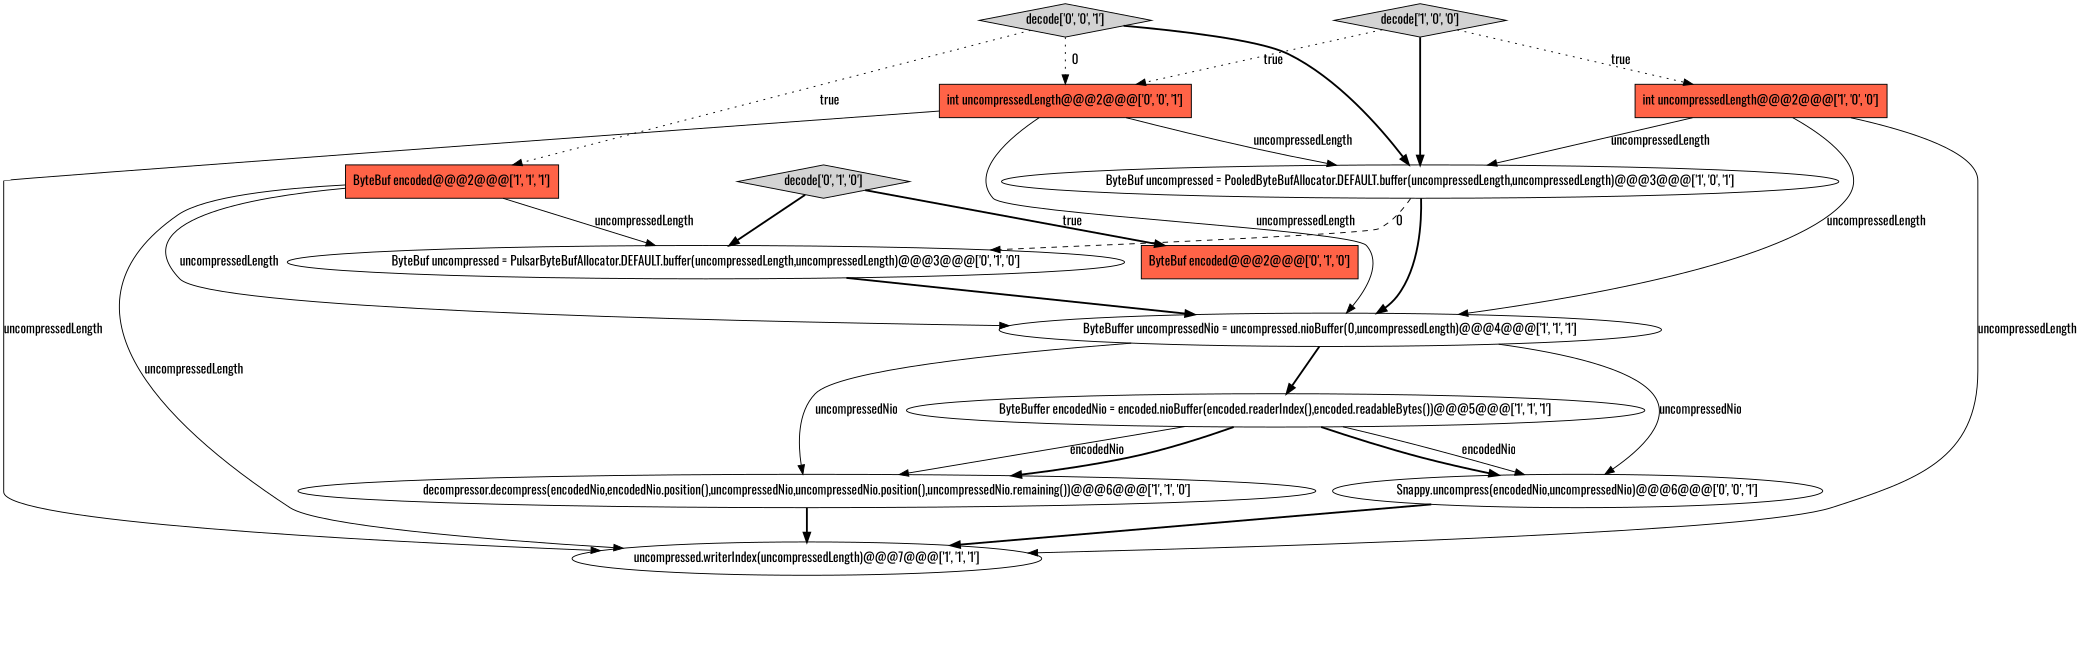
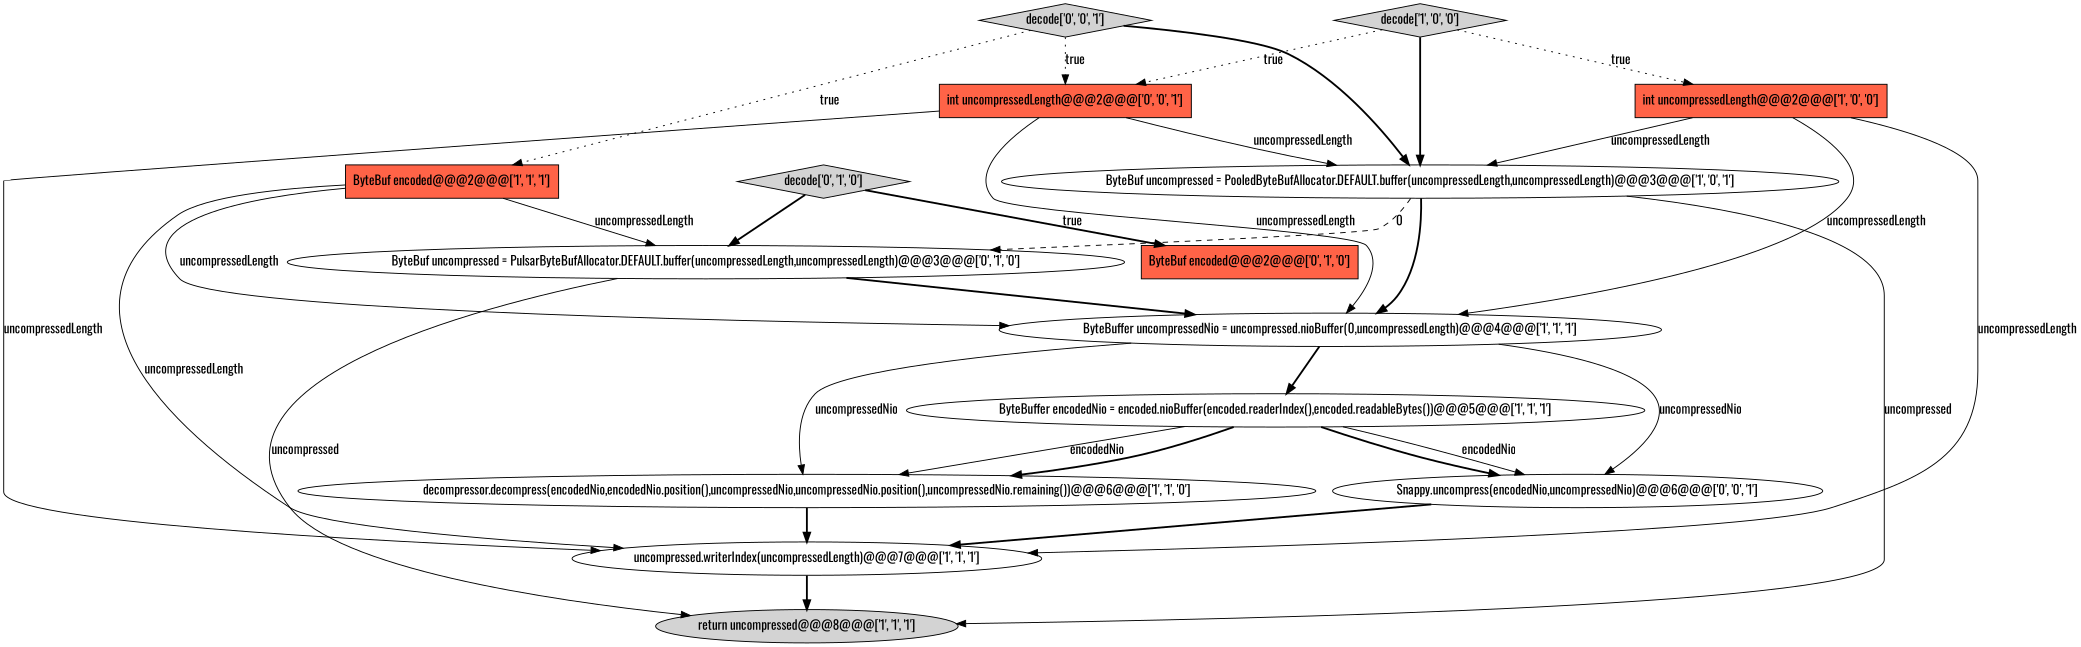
(1076, 61) -> (1076, 61)
none -> (807, 626)
